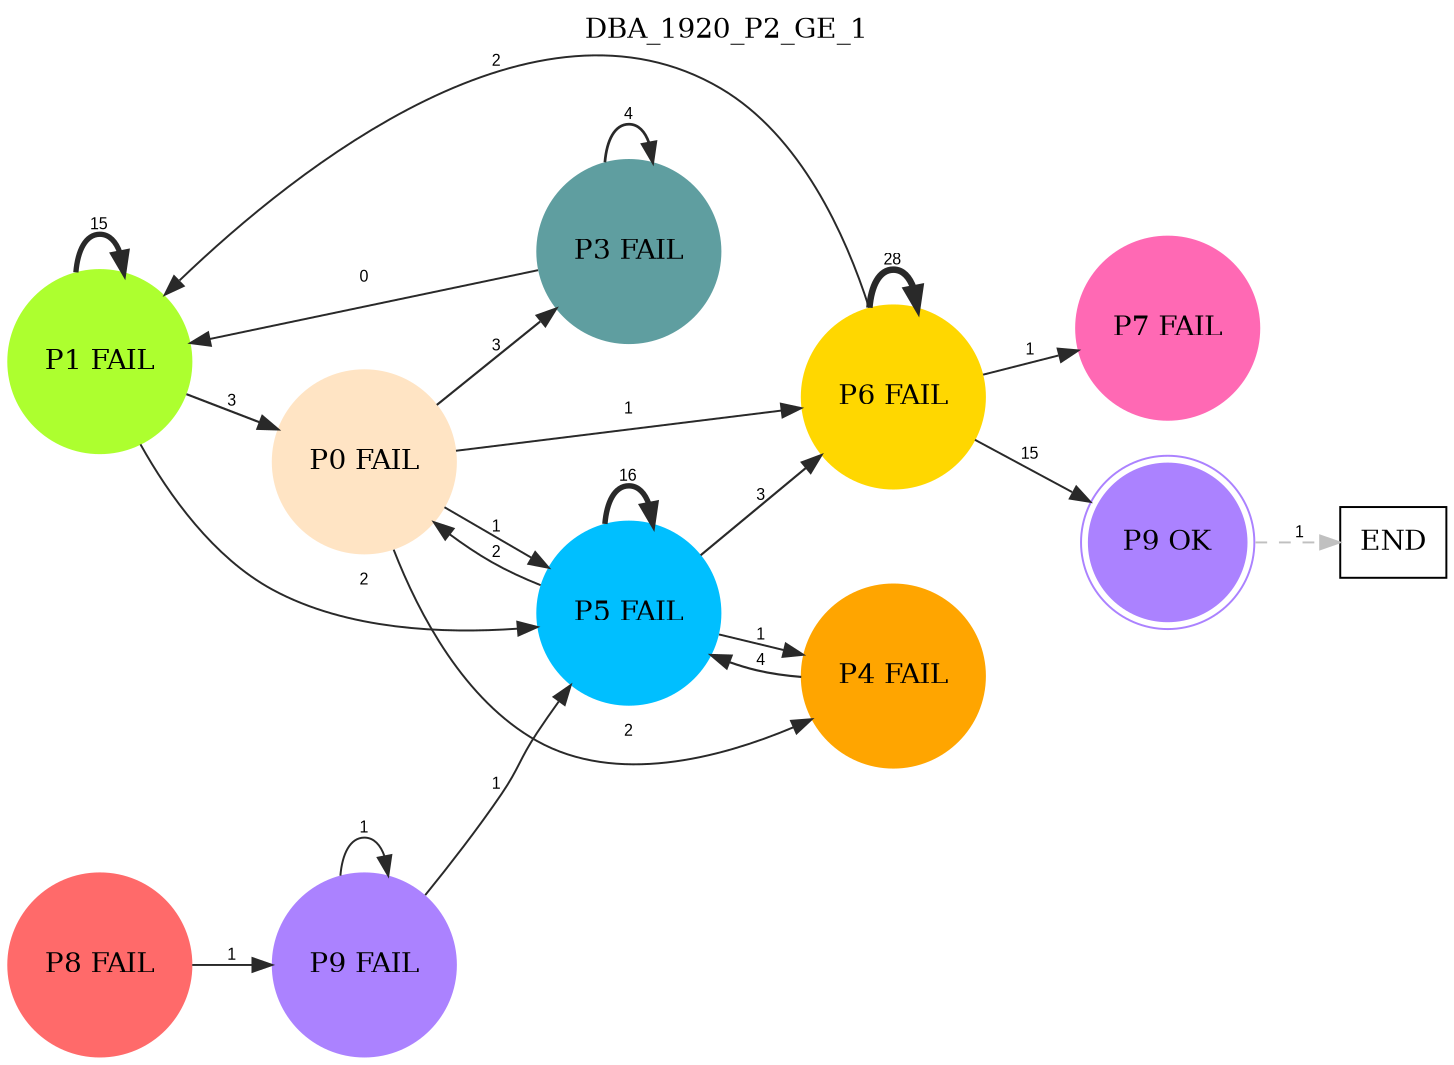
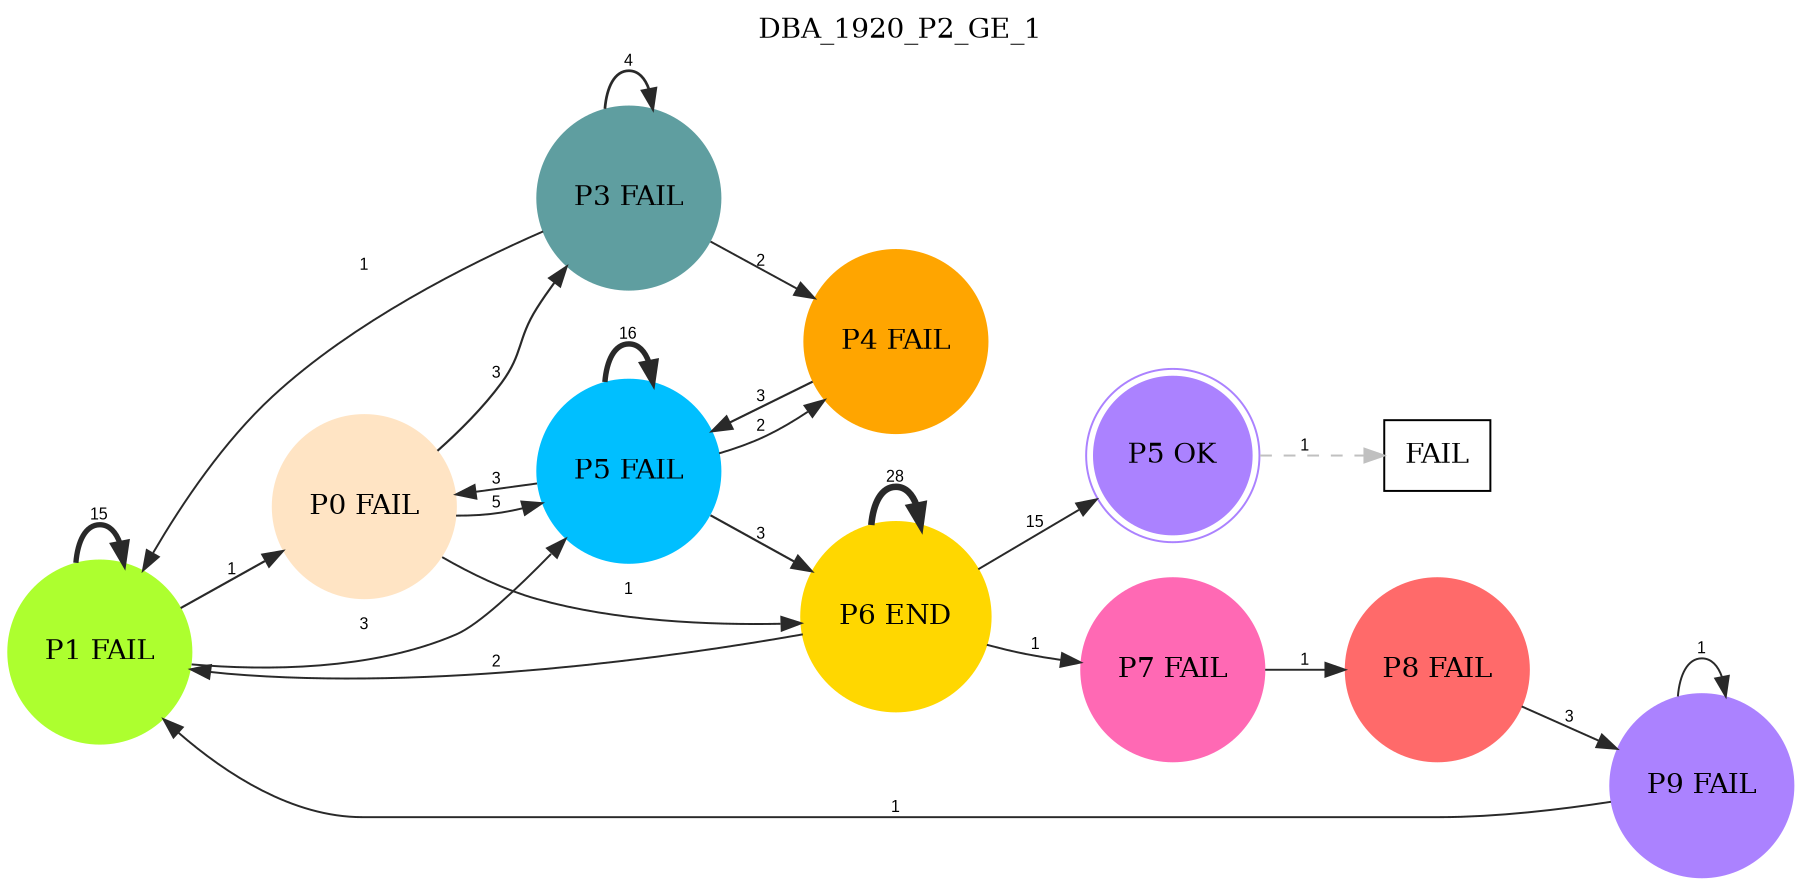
(364, 278) -> (364, 266)
(893, 397) -> (896, 617)
(232, 402) -> (232, 571)
(497, 528) -> (497, 504)
(1168, 542) -> (1173, 456)
(1393, 542) -> (1437, 456)
(497, 553) -> (497, 480)
(364, 581) -> (364, 626)
(761, 636) -> (761, 427)
(761, 661) -> (761, 398)
none -> (1295, 670)
(547, 745) -> (754, 265)
(496, 801) -> (884, 817)
(232, 956) -> (1570, 718)
